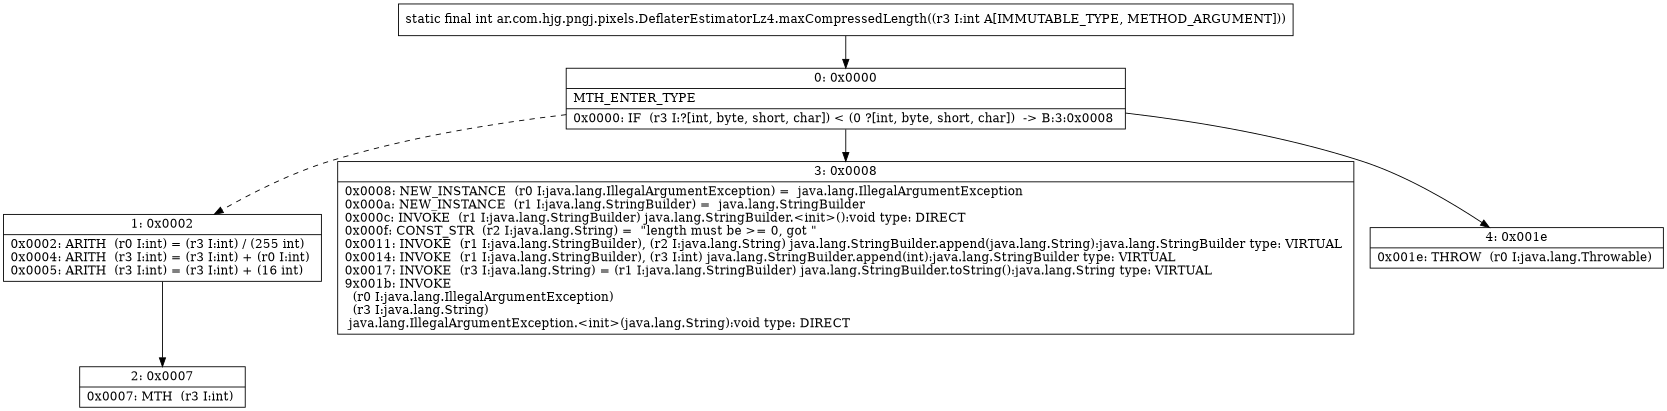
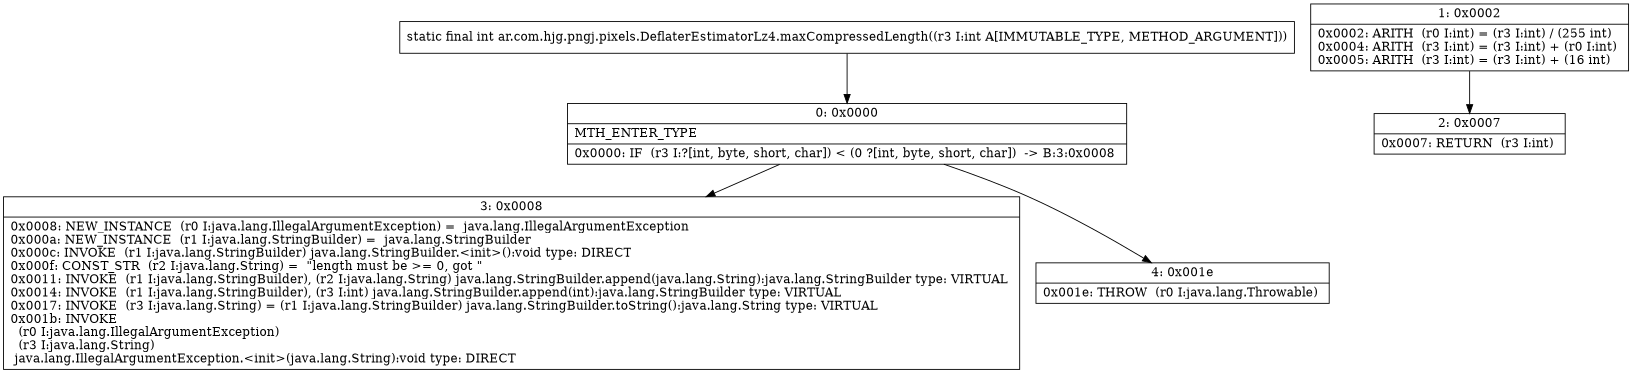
(389, 145) -> none
(402, 284) -> (68, 319)
(162, 397) -> (1470, 144)
